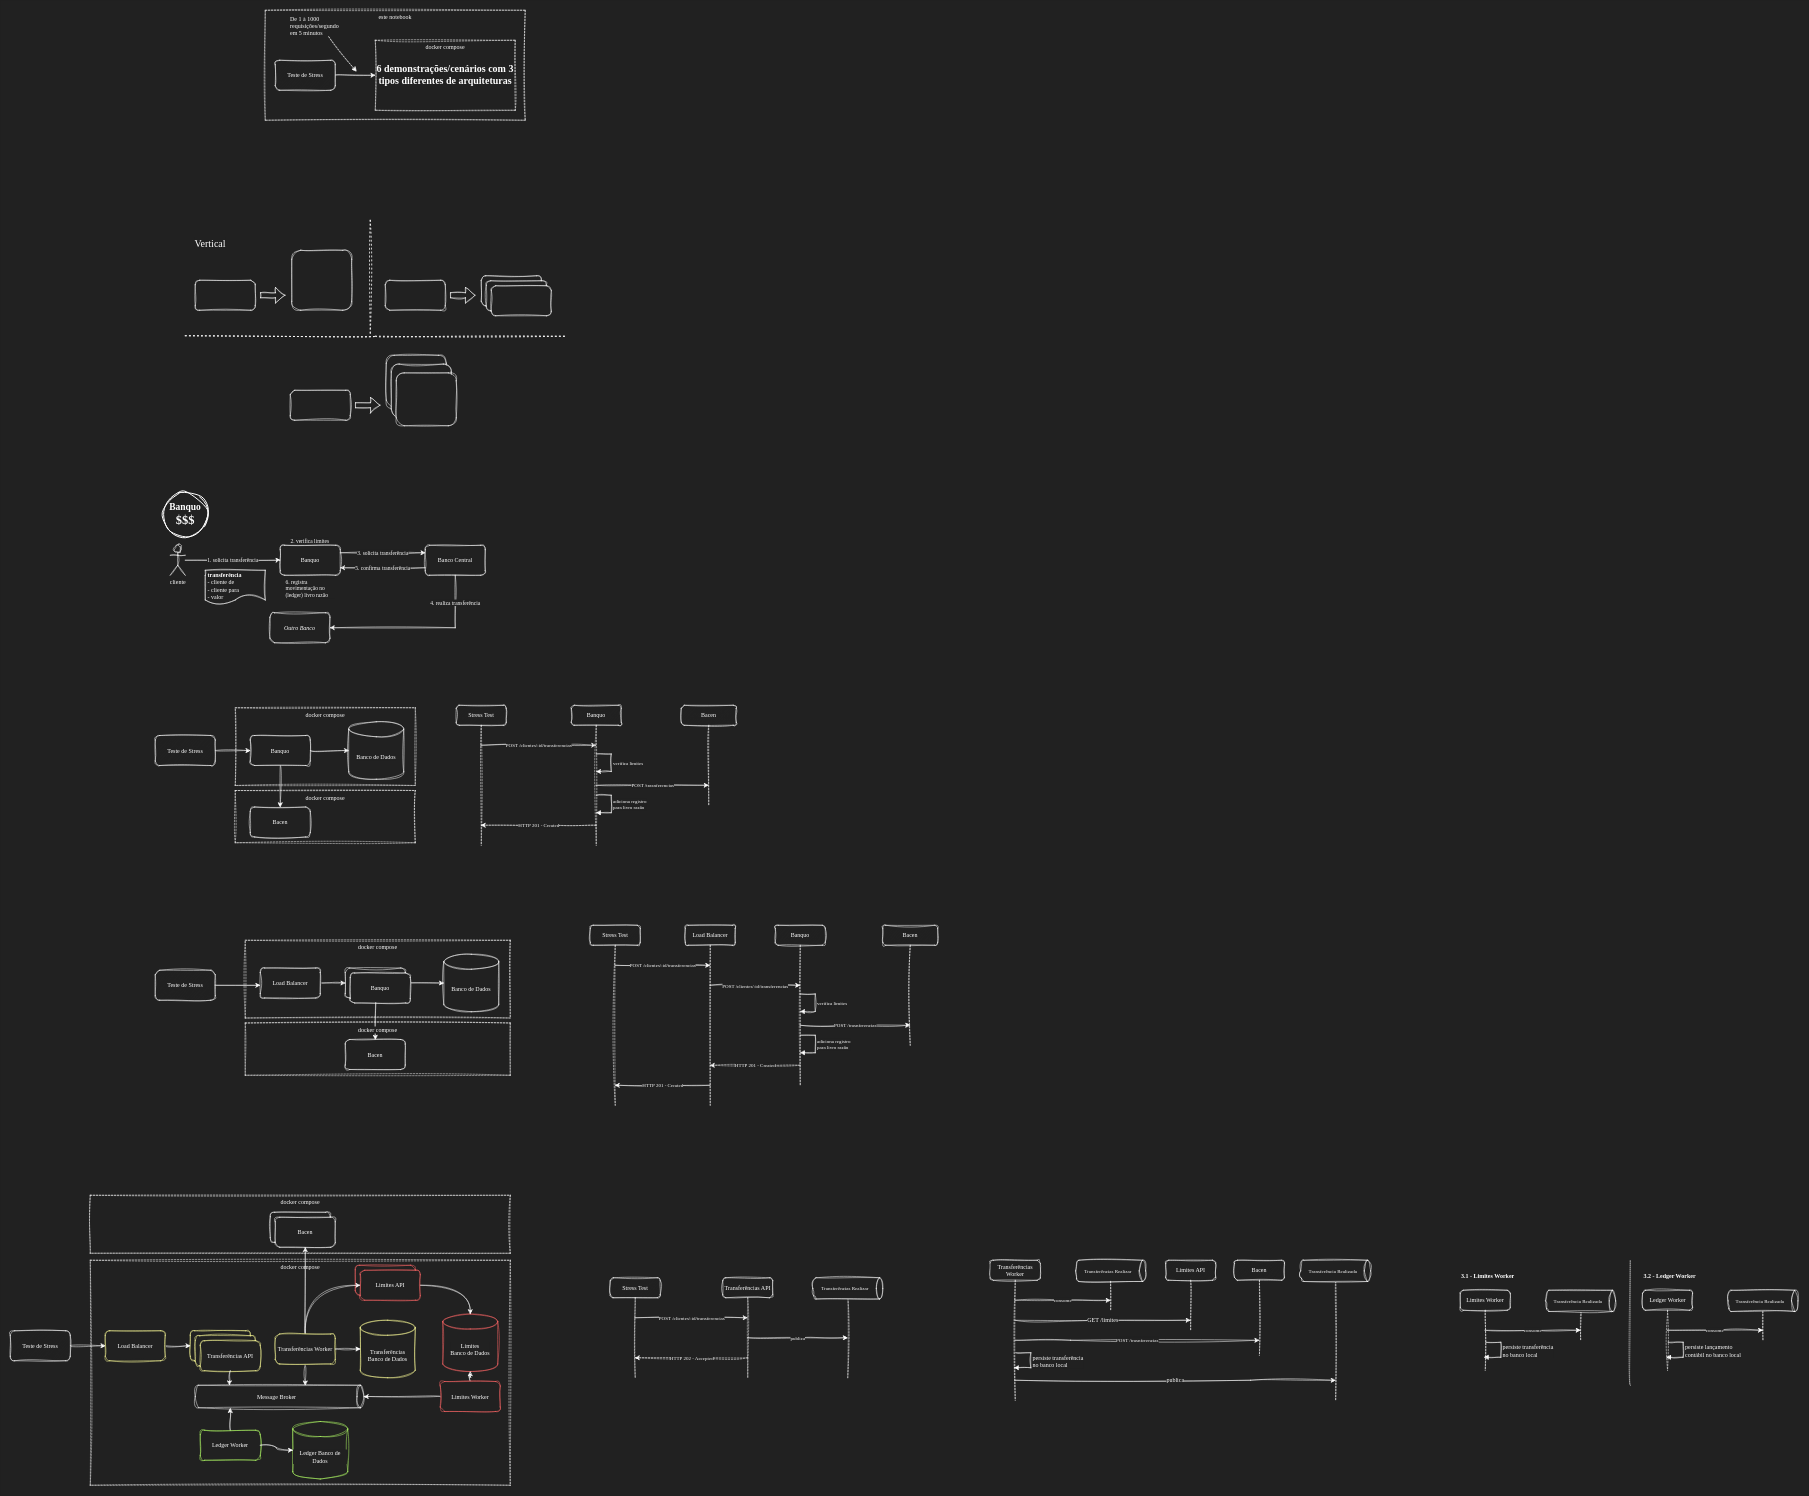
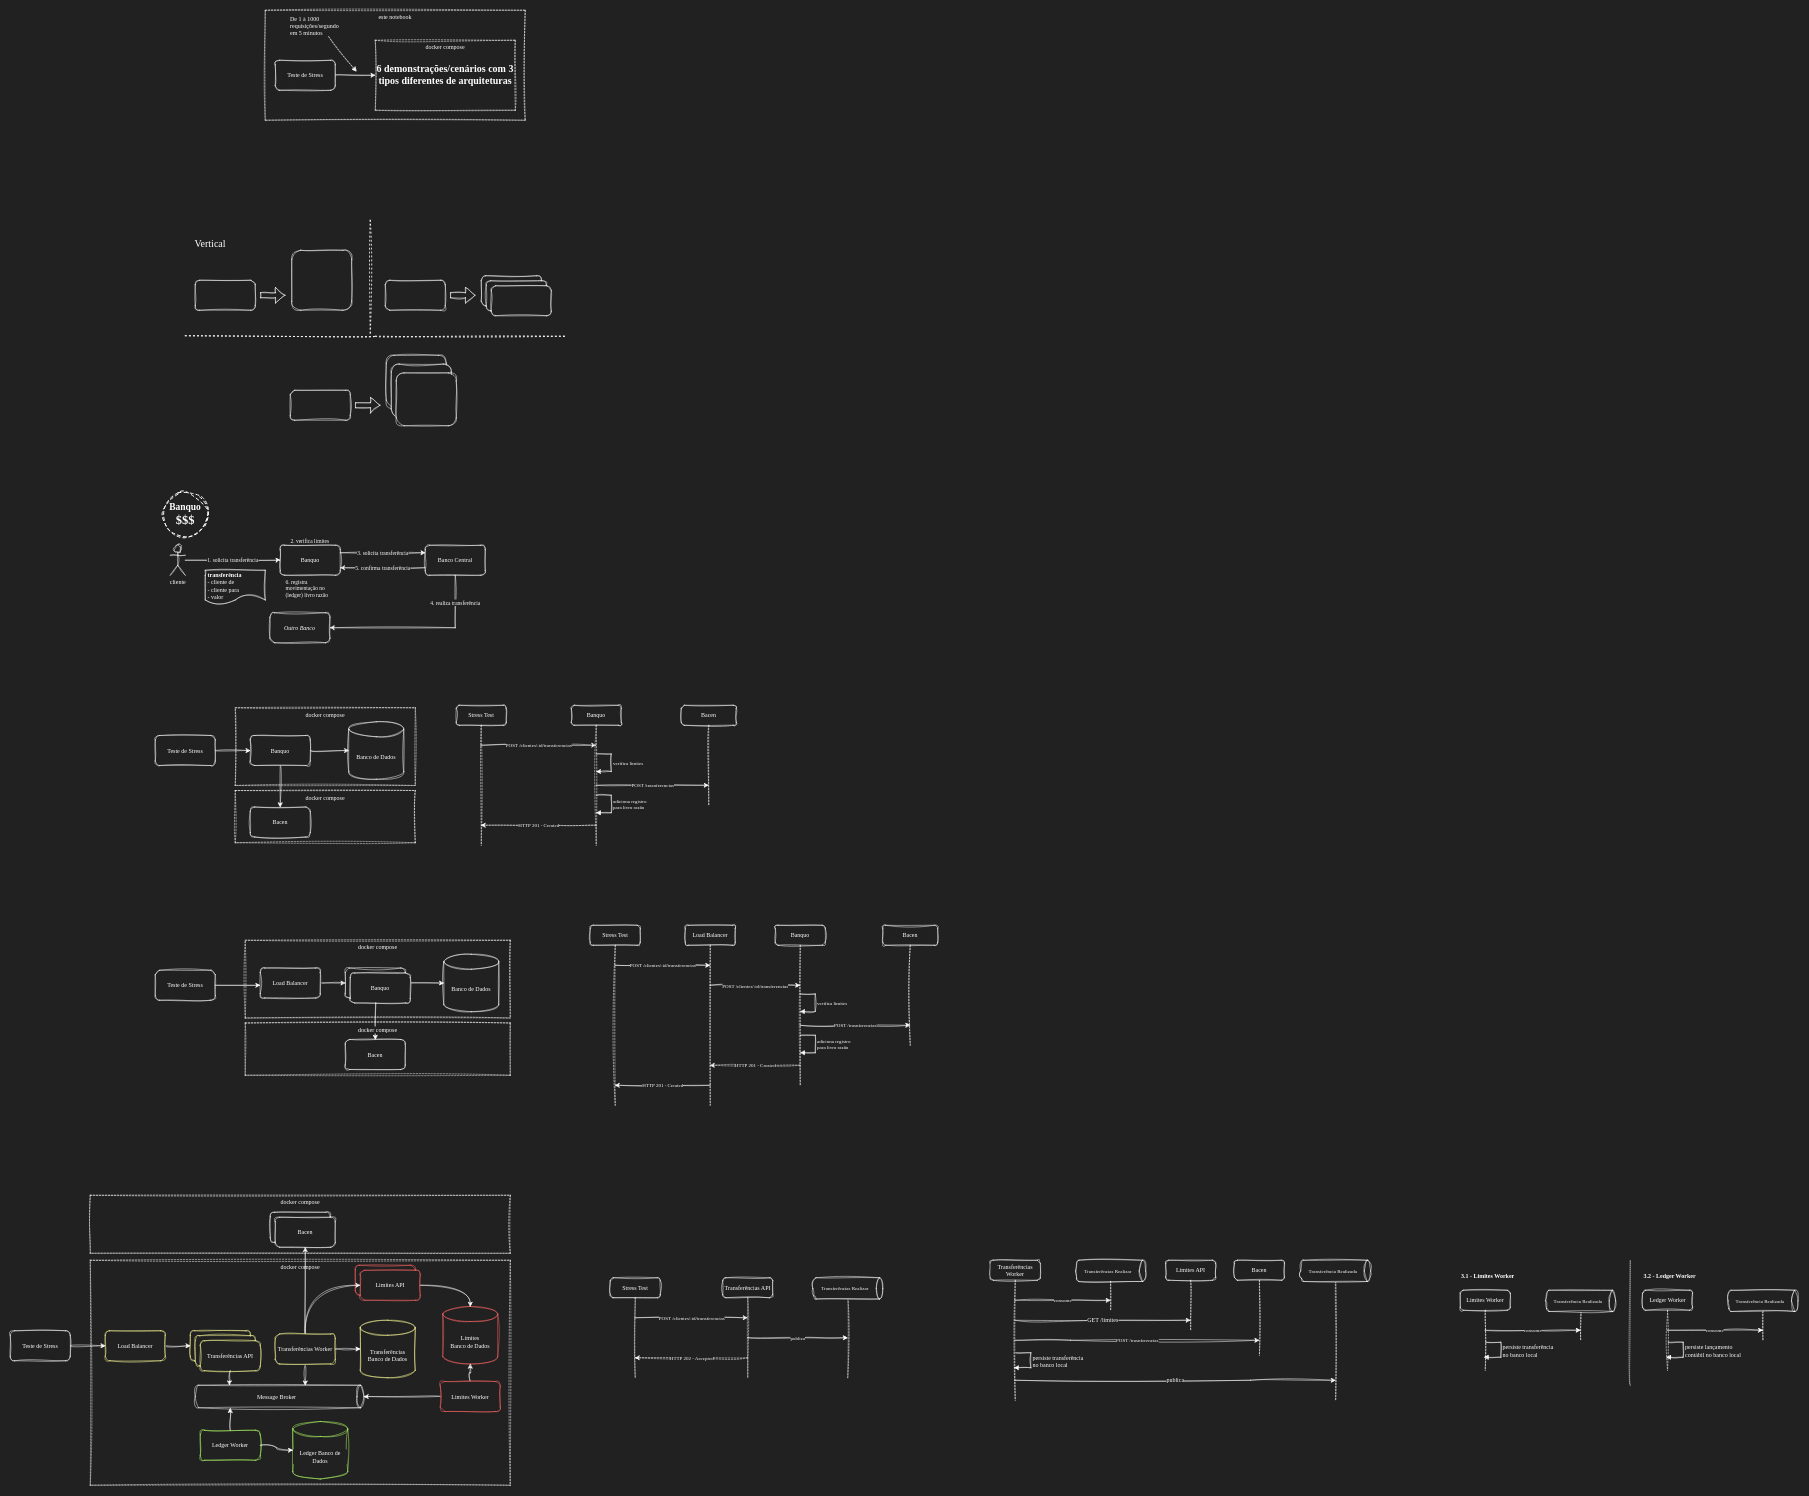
(185, 514) -> (185, 514)
(470, 1343) -> (470, 1335)
